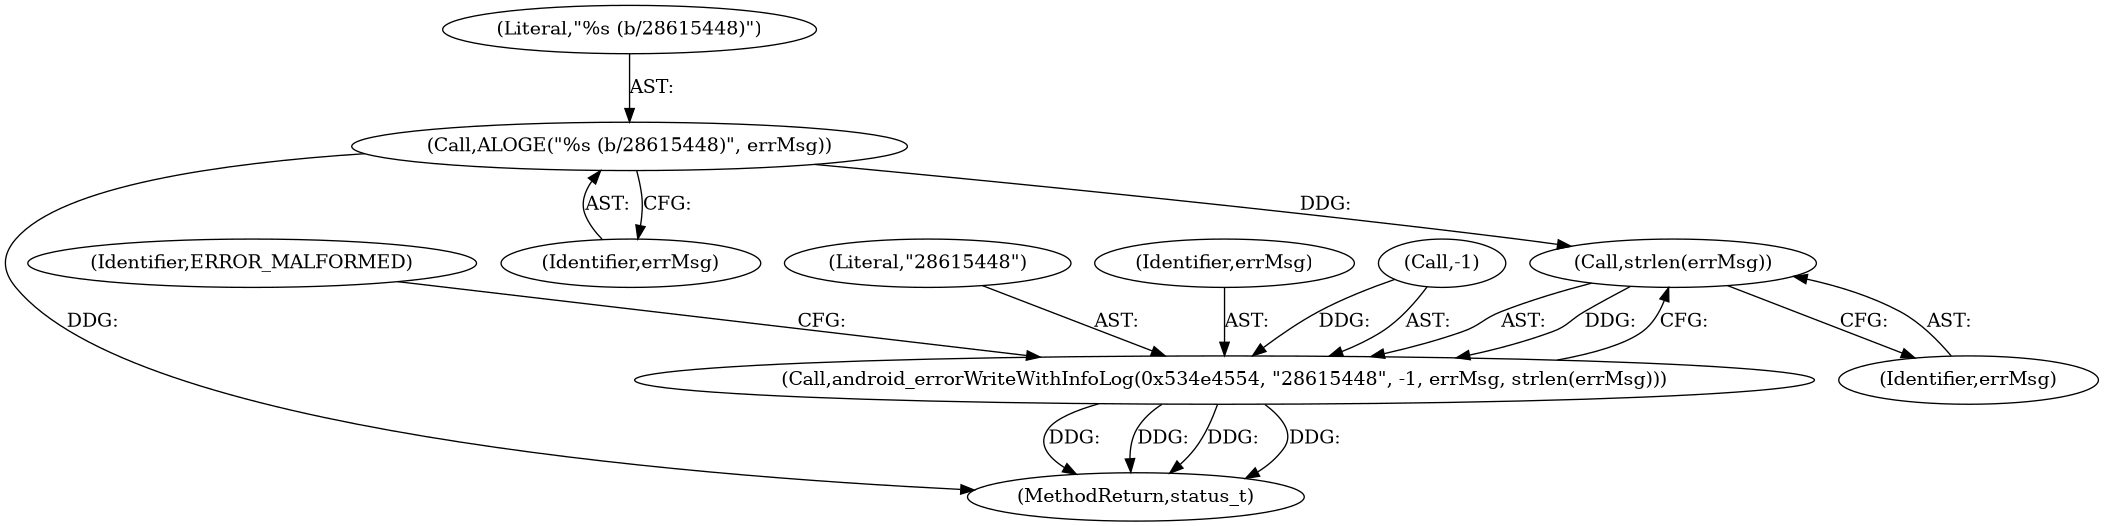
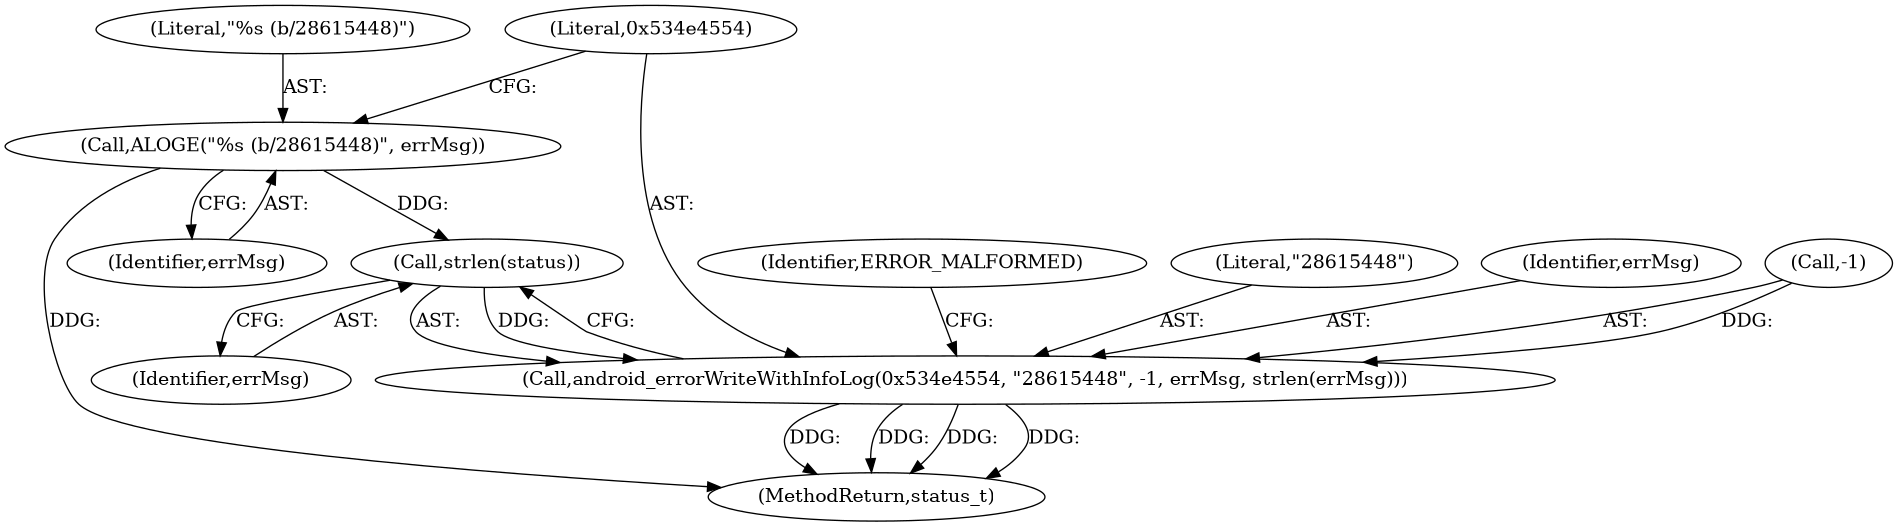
none -> (651, 30)
(1673, 263) -> (487, 263)
